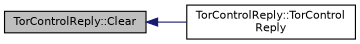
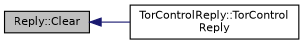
(75, 22) -> (47, 22)
